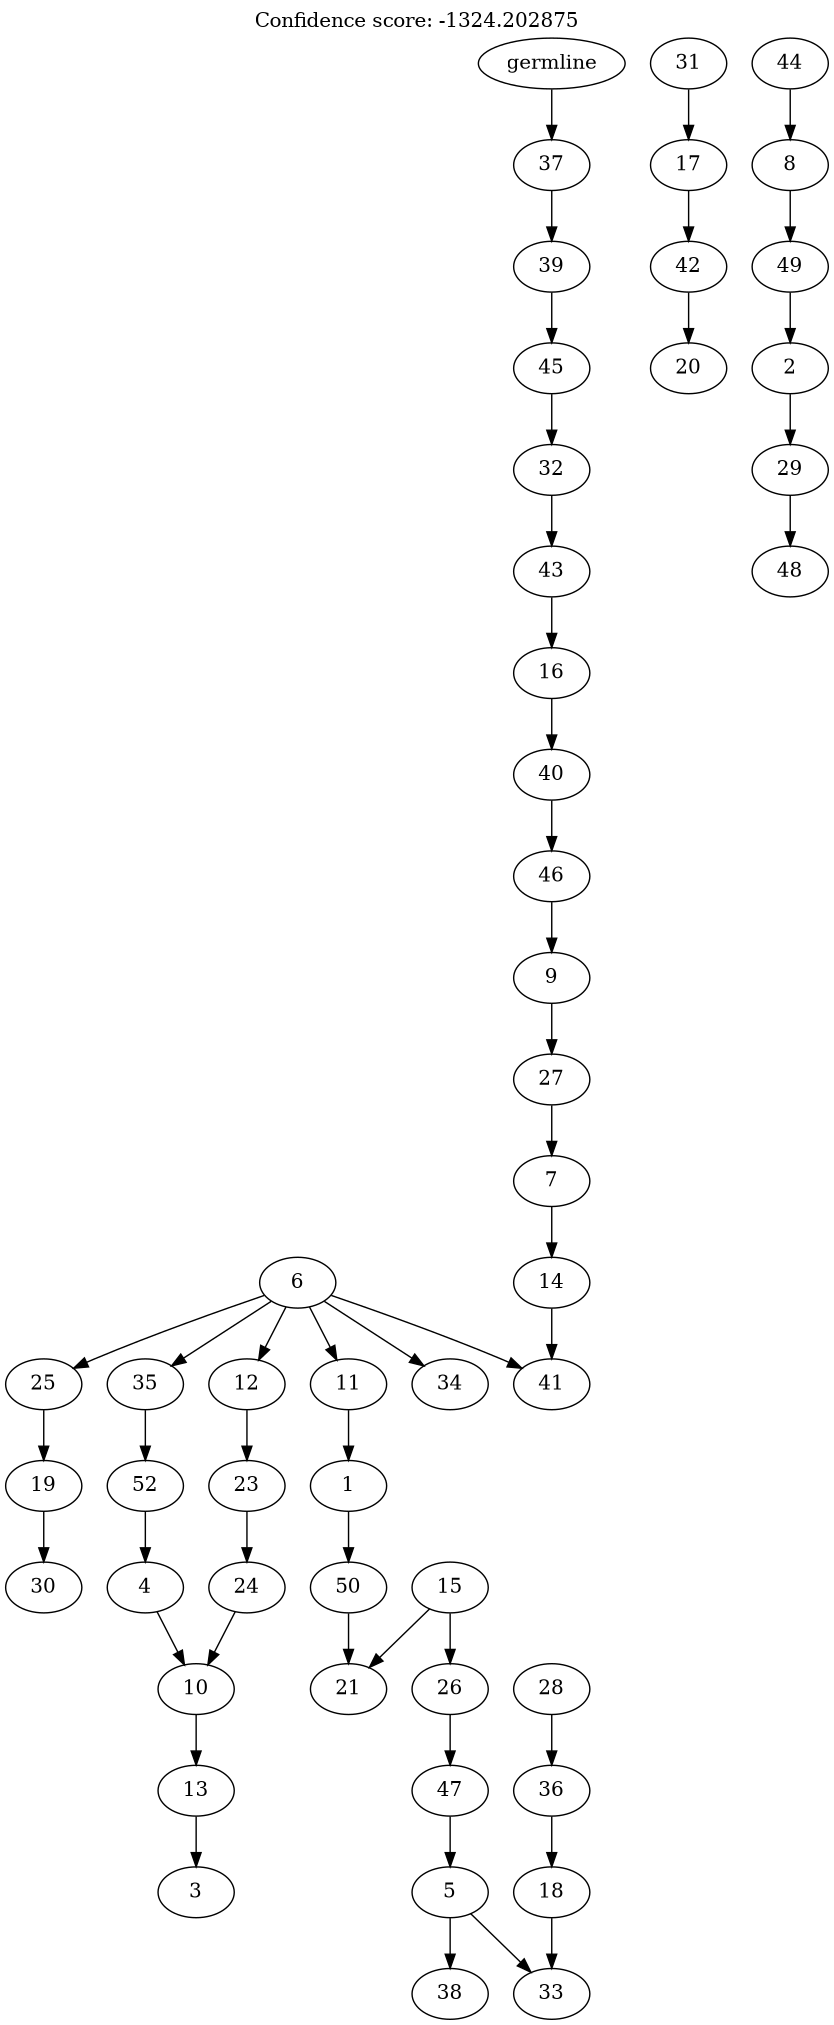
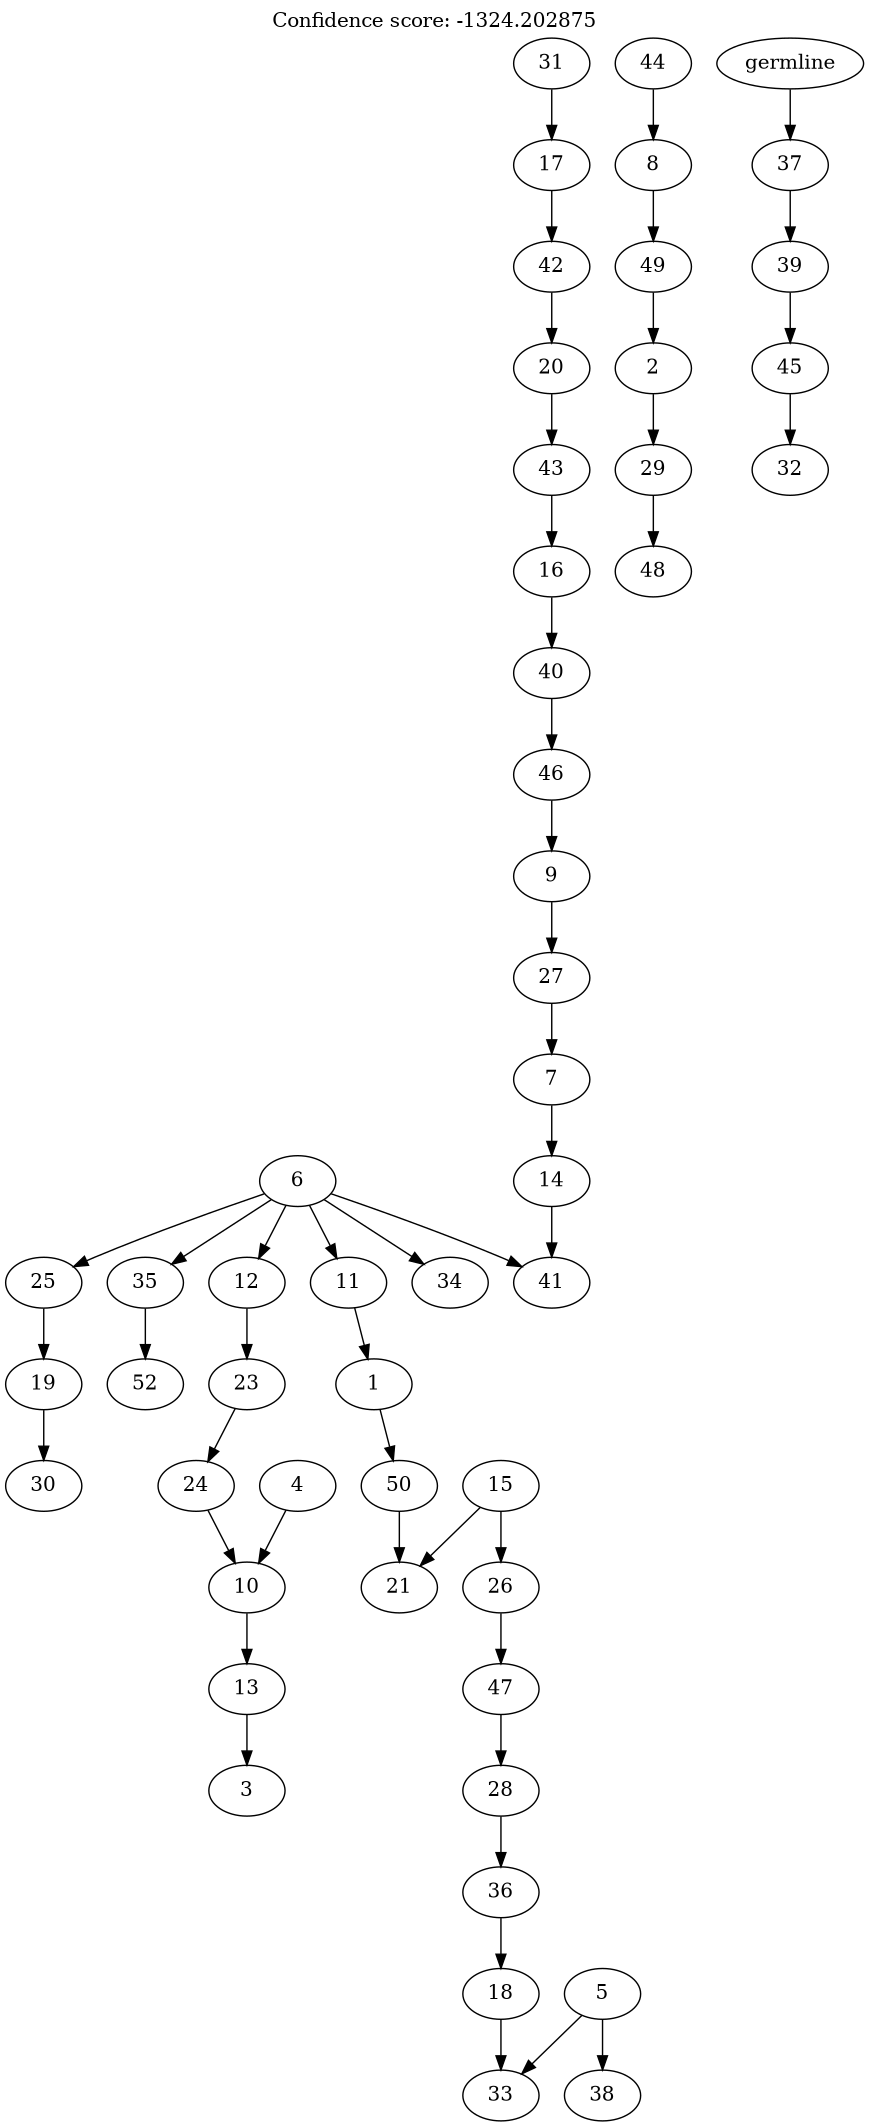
(552, 514) -> (552, 412)
(145, 1530) -> none
(450, 1835) -> (501, 1733)
